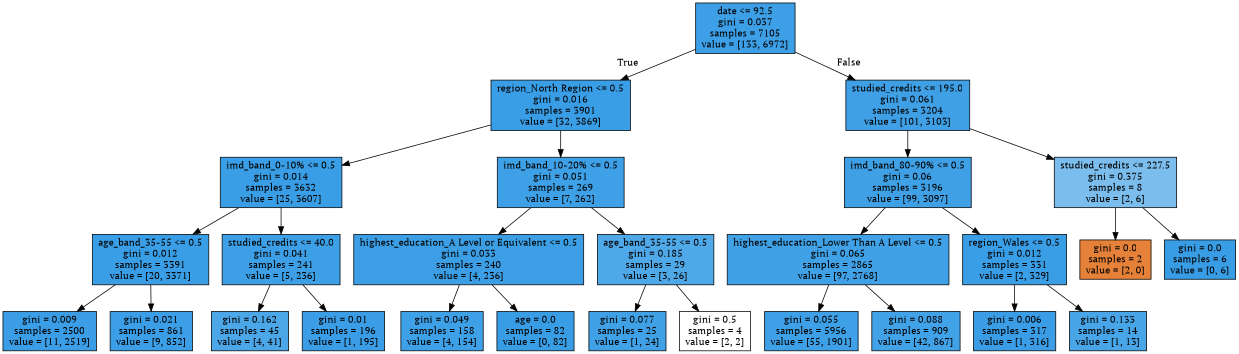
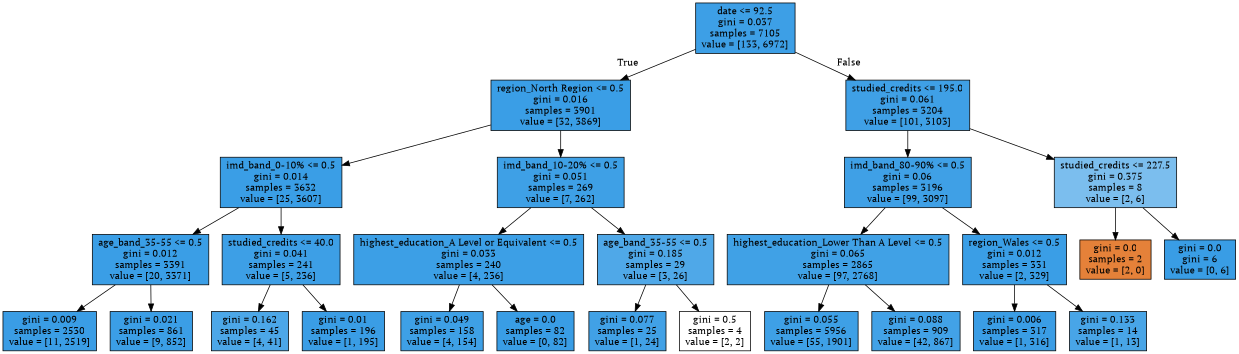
(1200, 260) -> (1200, 260)
(50, 331) -> (50, 331)
